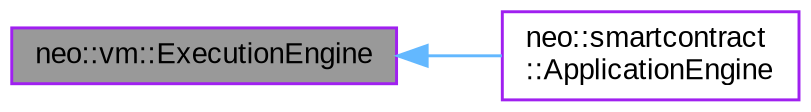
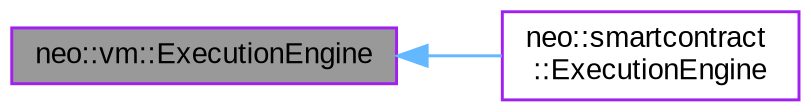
(651, 56) -> (651, 56)
